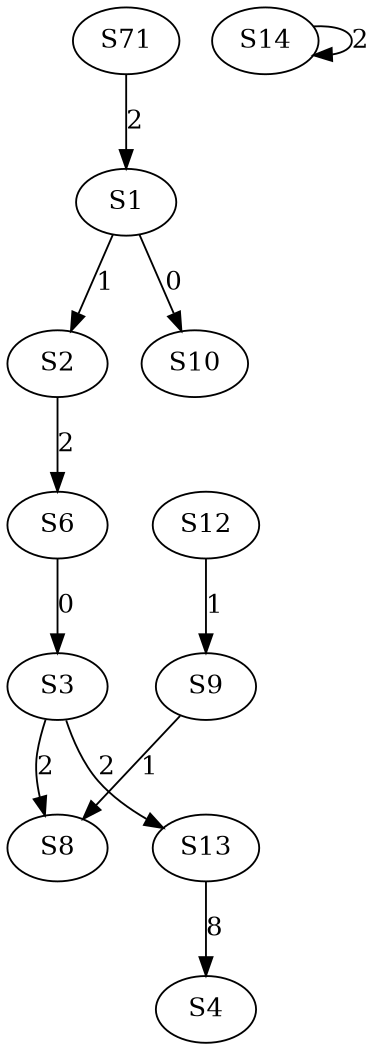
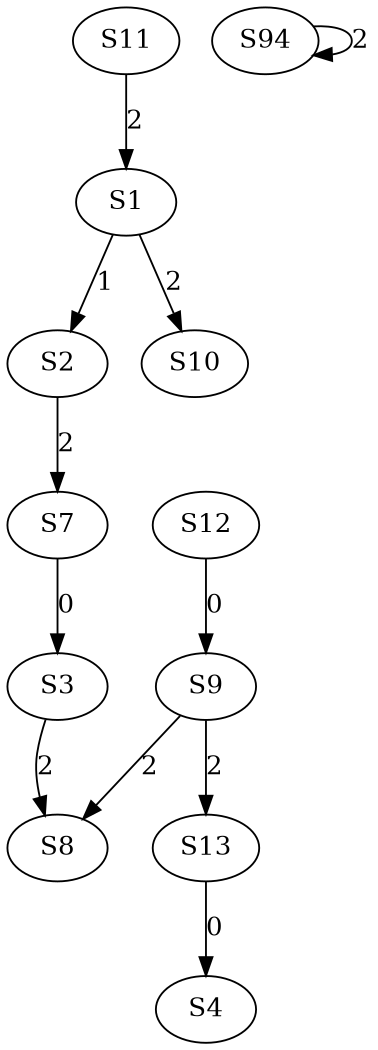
(126, 41) -> (126, 41)
(265, 41) -> (265, 41)
(174, 283) -> (174, 283)
(58, 525) -> (58, 525)
(215, 606) -> (215, 606)
(150, 767) -> (150, 767)
(96, 778) -> (206, 758)
(215, 929) -> (215, 929)
